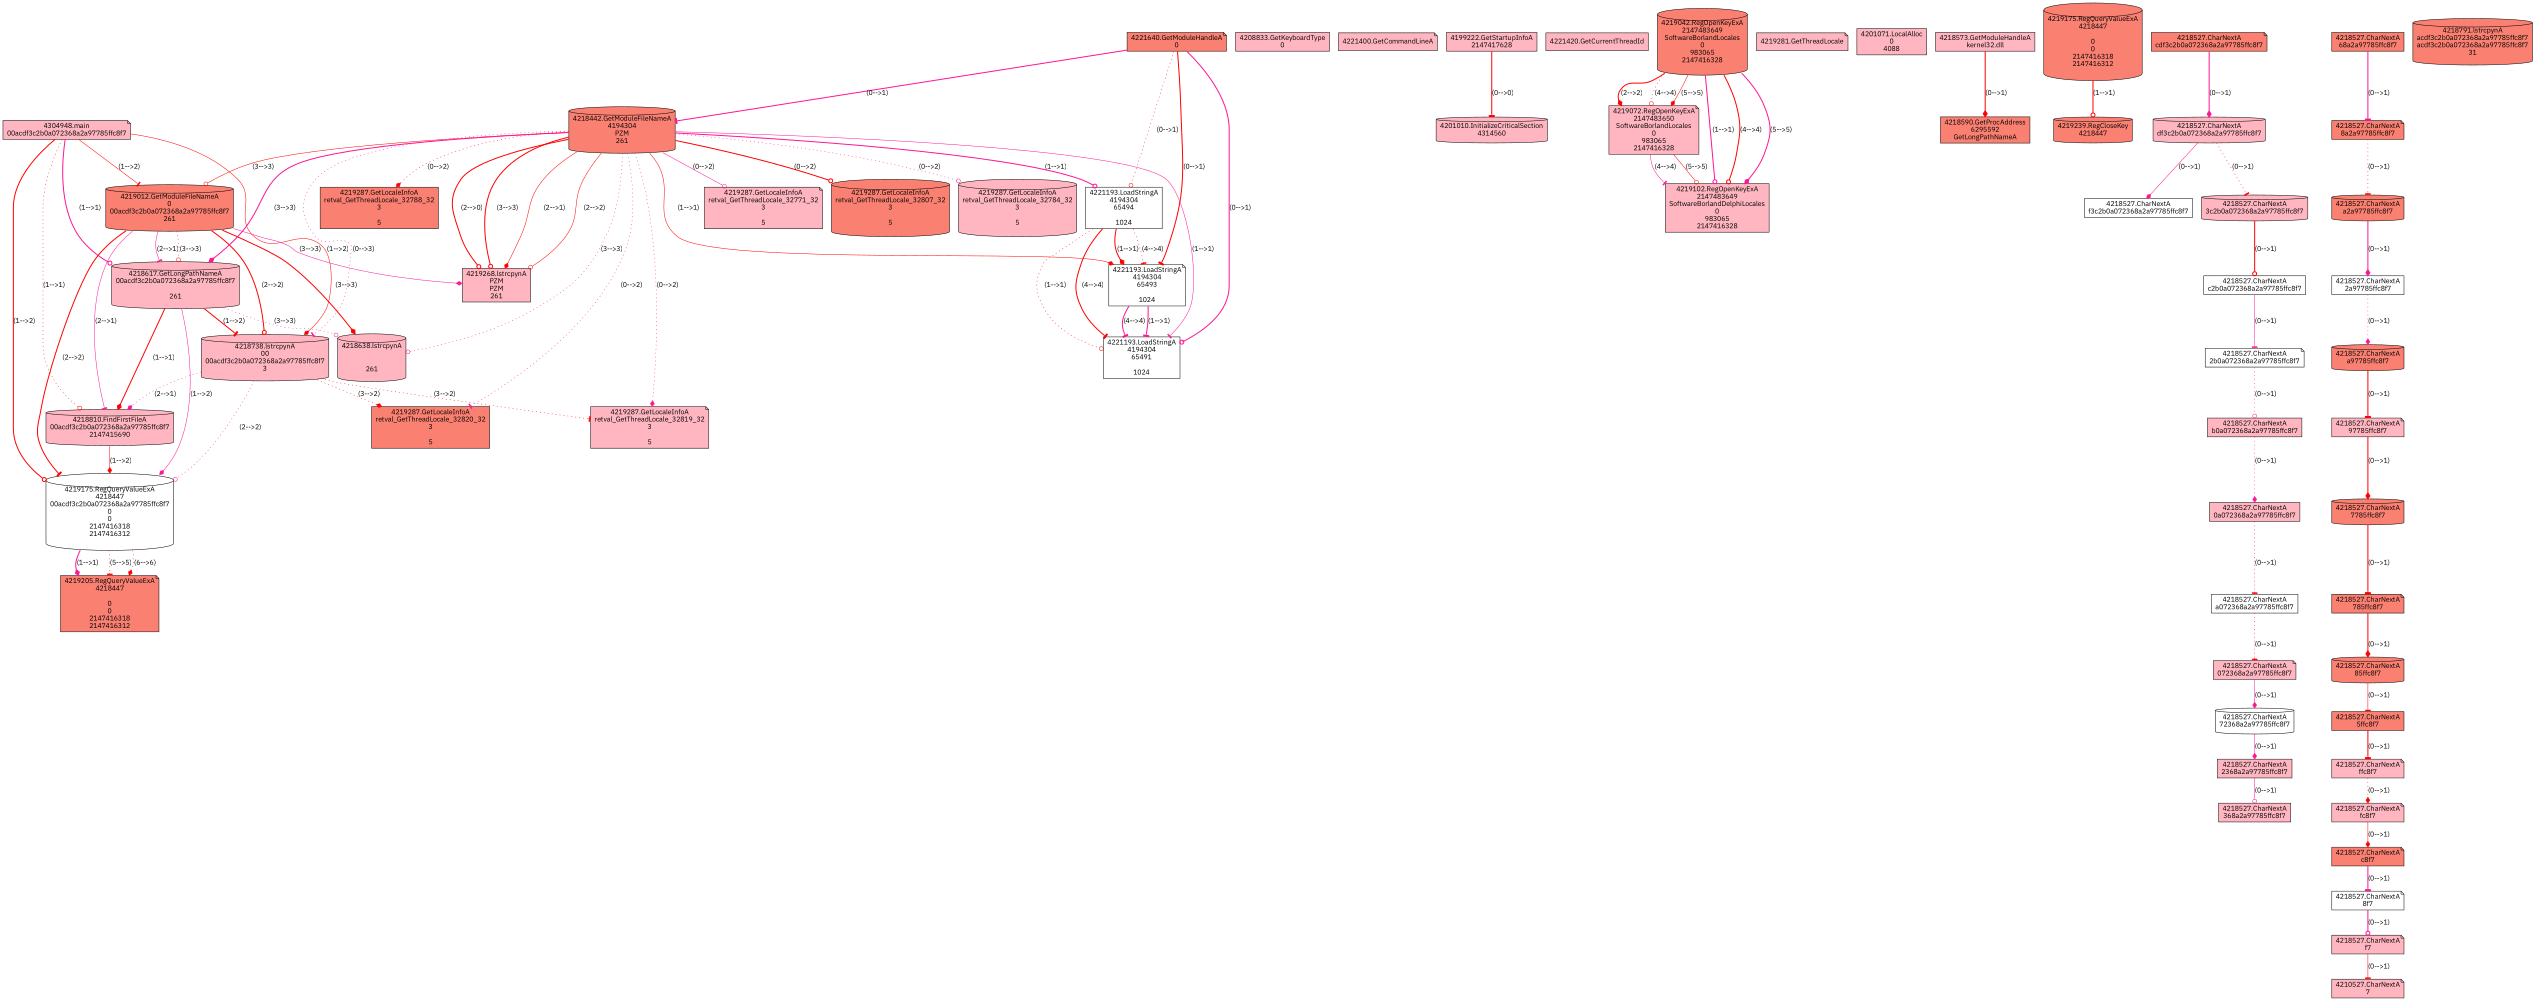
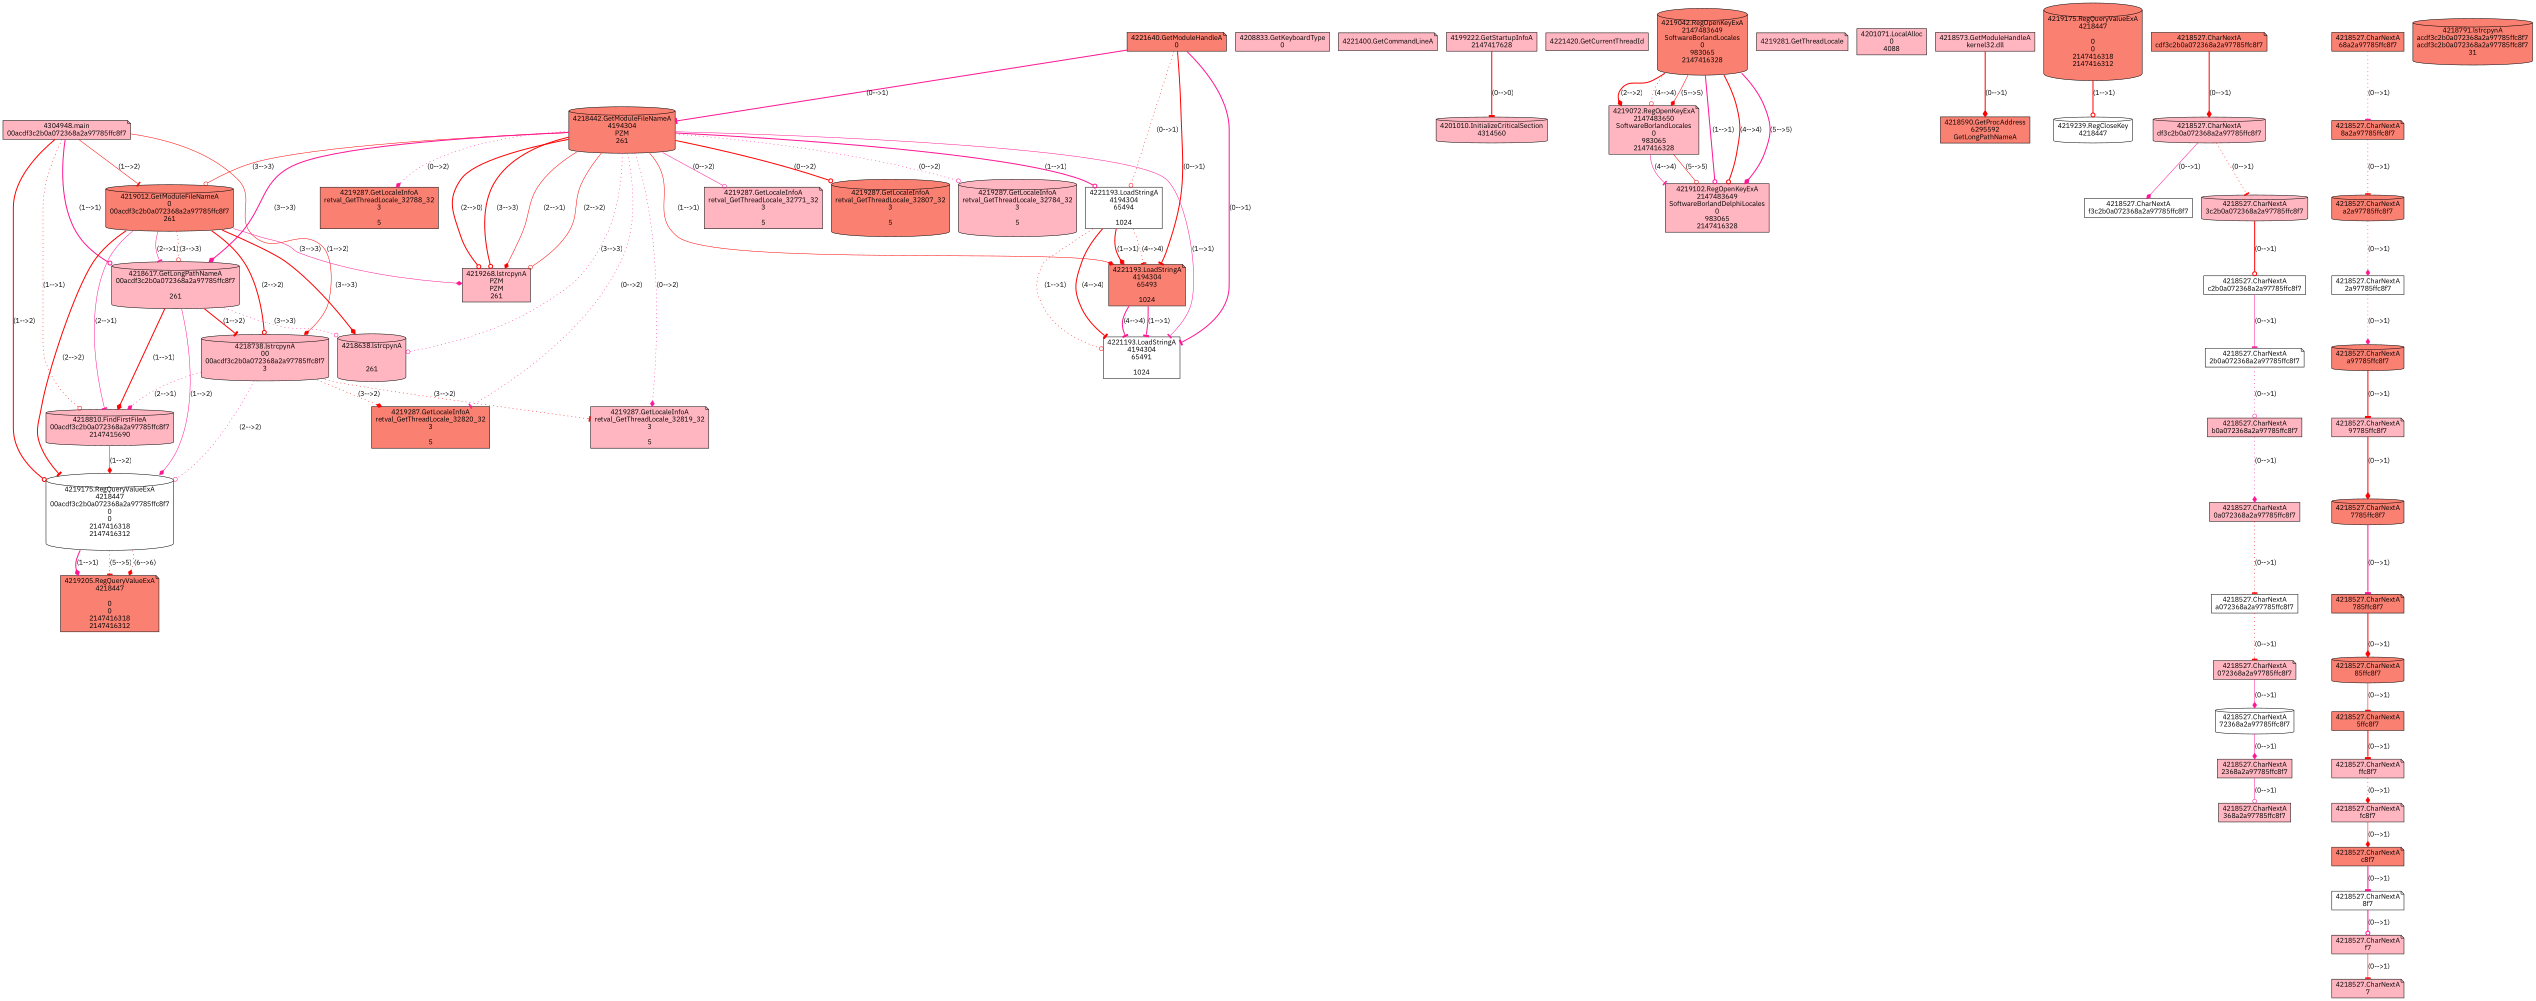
(2209, 81) -> (2209, 81)
(2368, 85) -> (2368, 85)
(2093, 130) -> (2093, 130)
(480, 144) -> (480, 144)
(340, 163) -> none
(1229, 201) -> (1229, 201)
(2368, 245) -> (2368, 245)
(1147, 285) -> (1147, 285)
(2368, 558) -> (2368, 558)
(2368, 989) -> (2368, 989)
